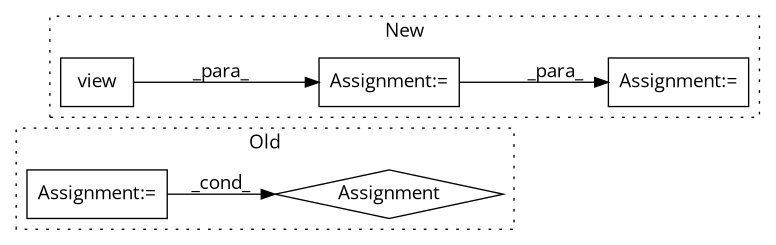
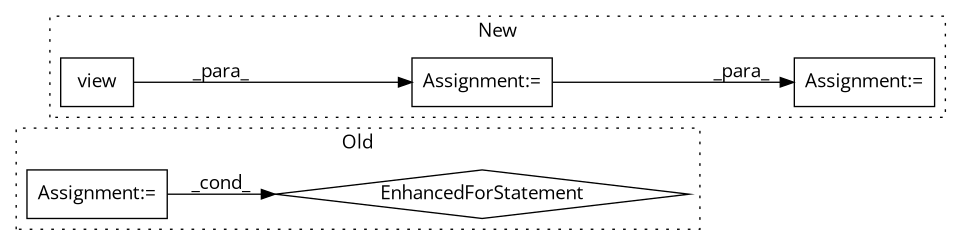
(389, 194) -> (482, 194)
